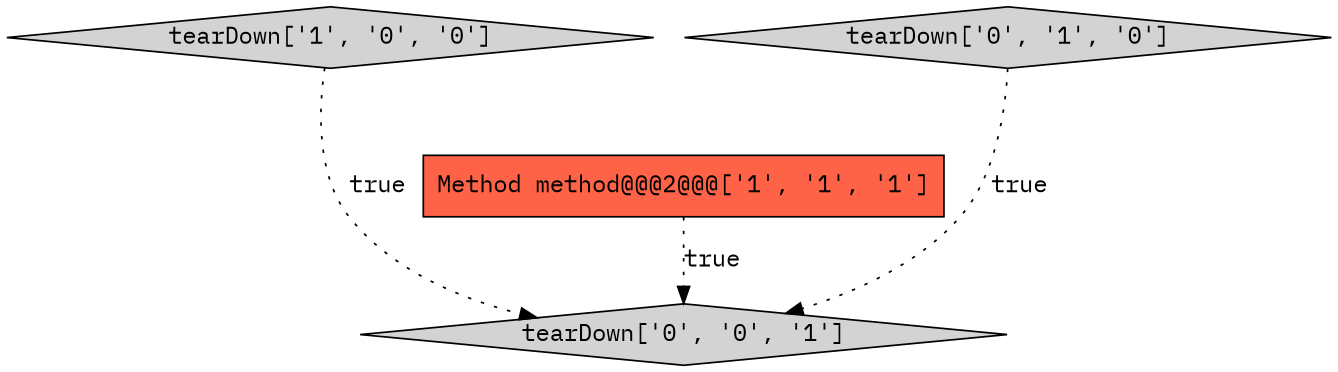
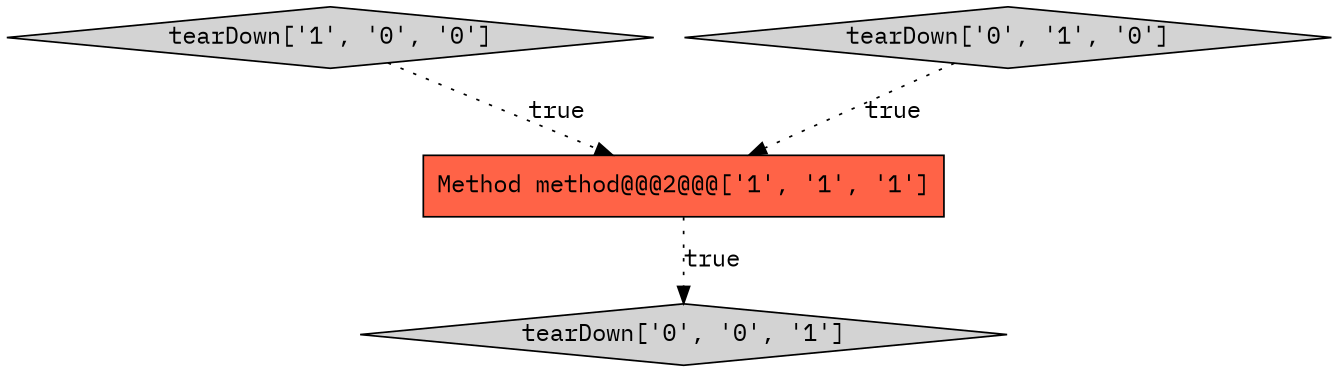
(951, 226) -> (860, 106)
(364, 234) -> (492, 106)
